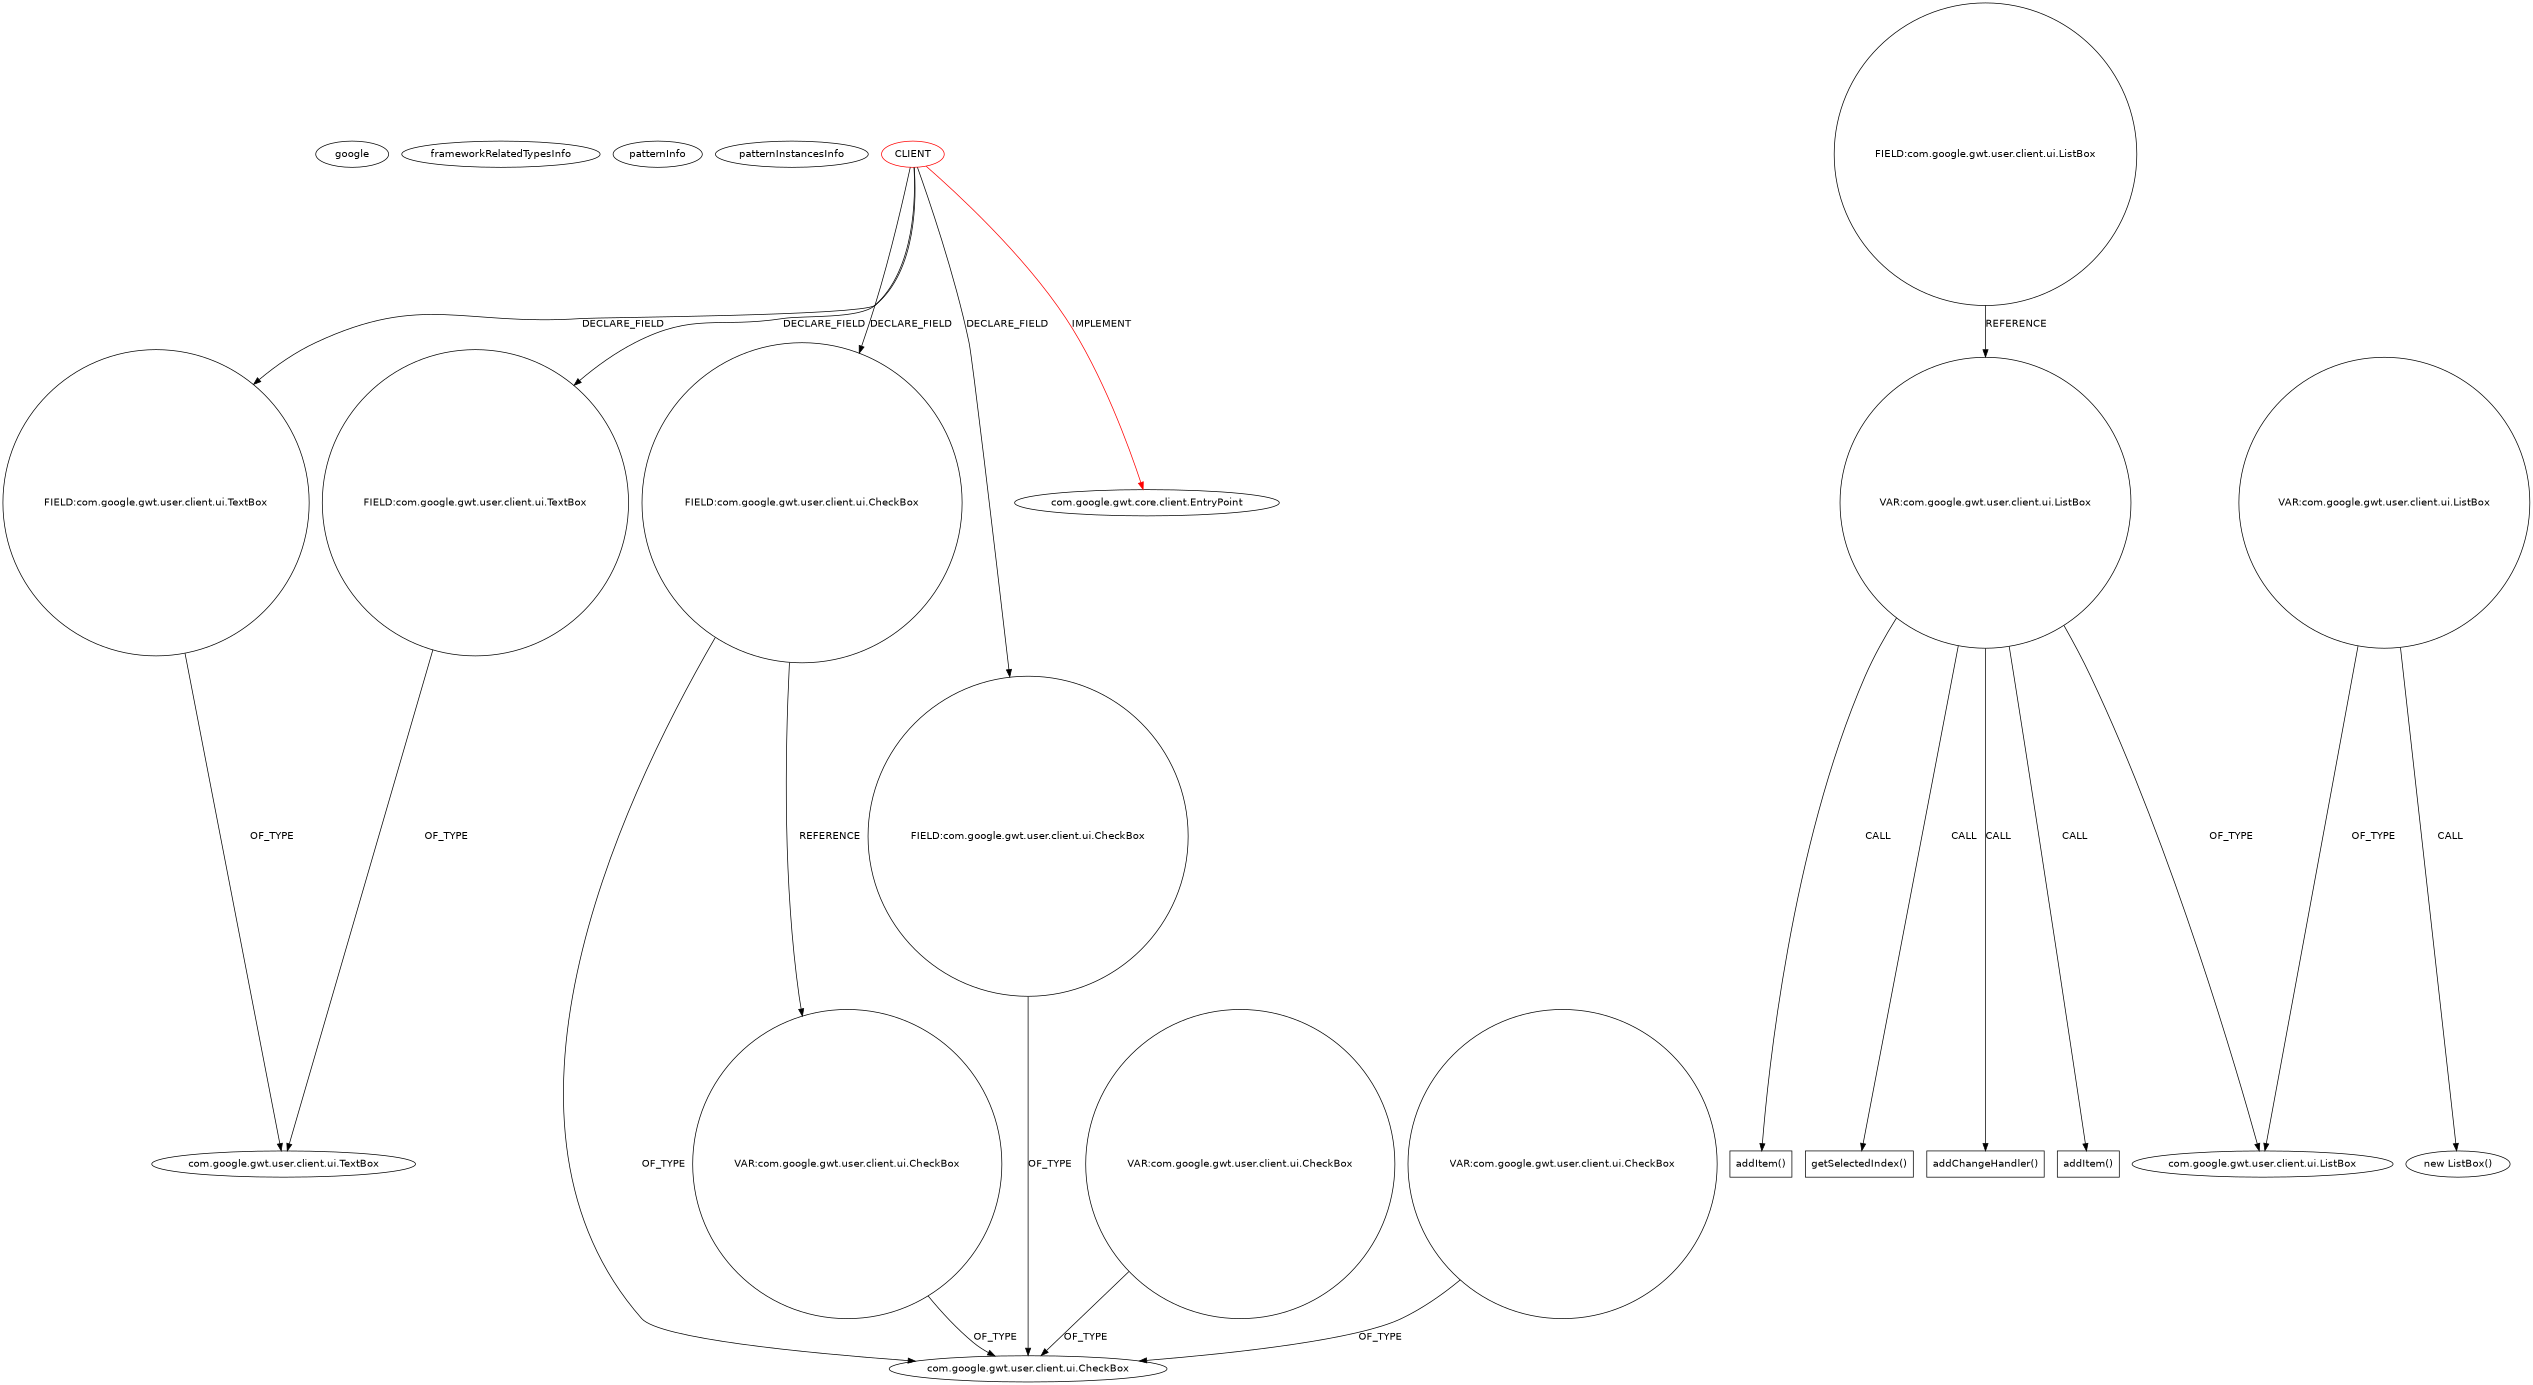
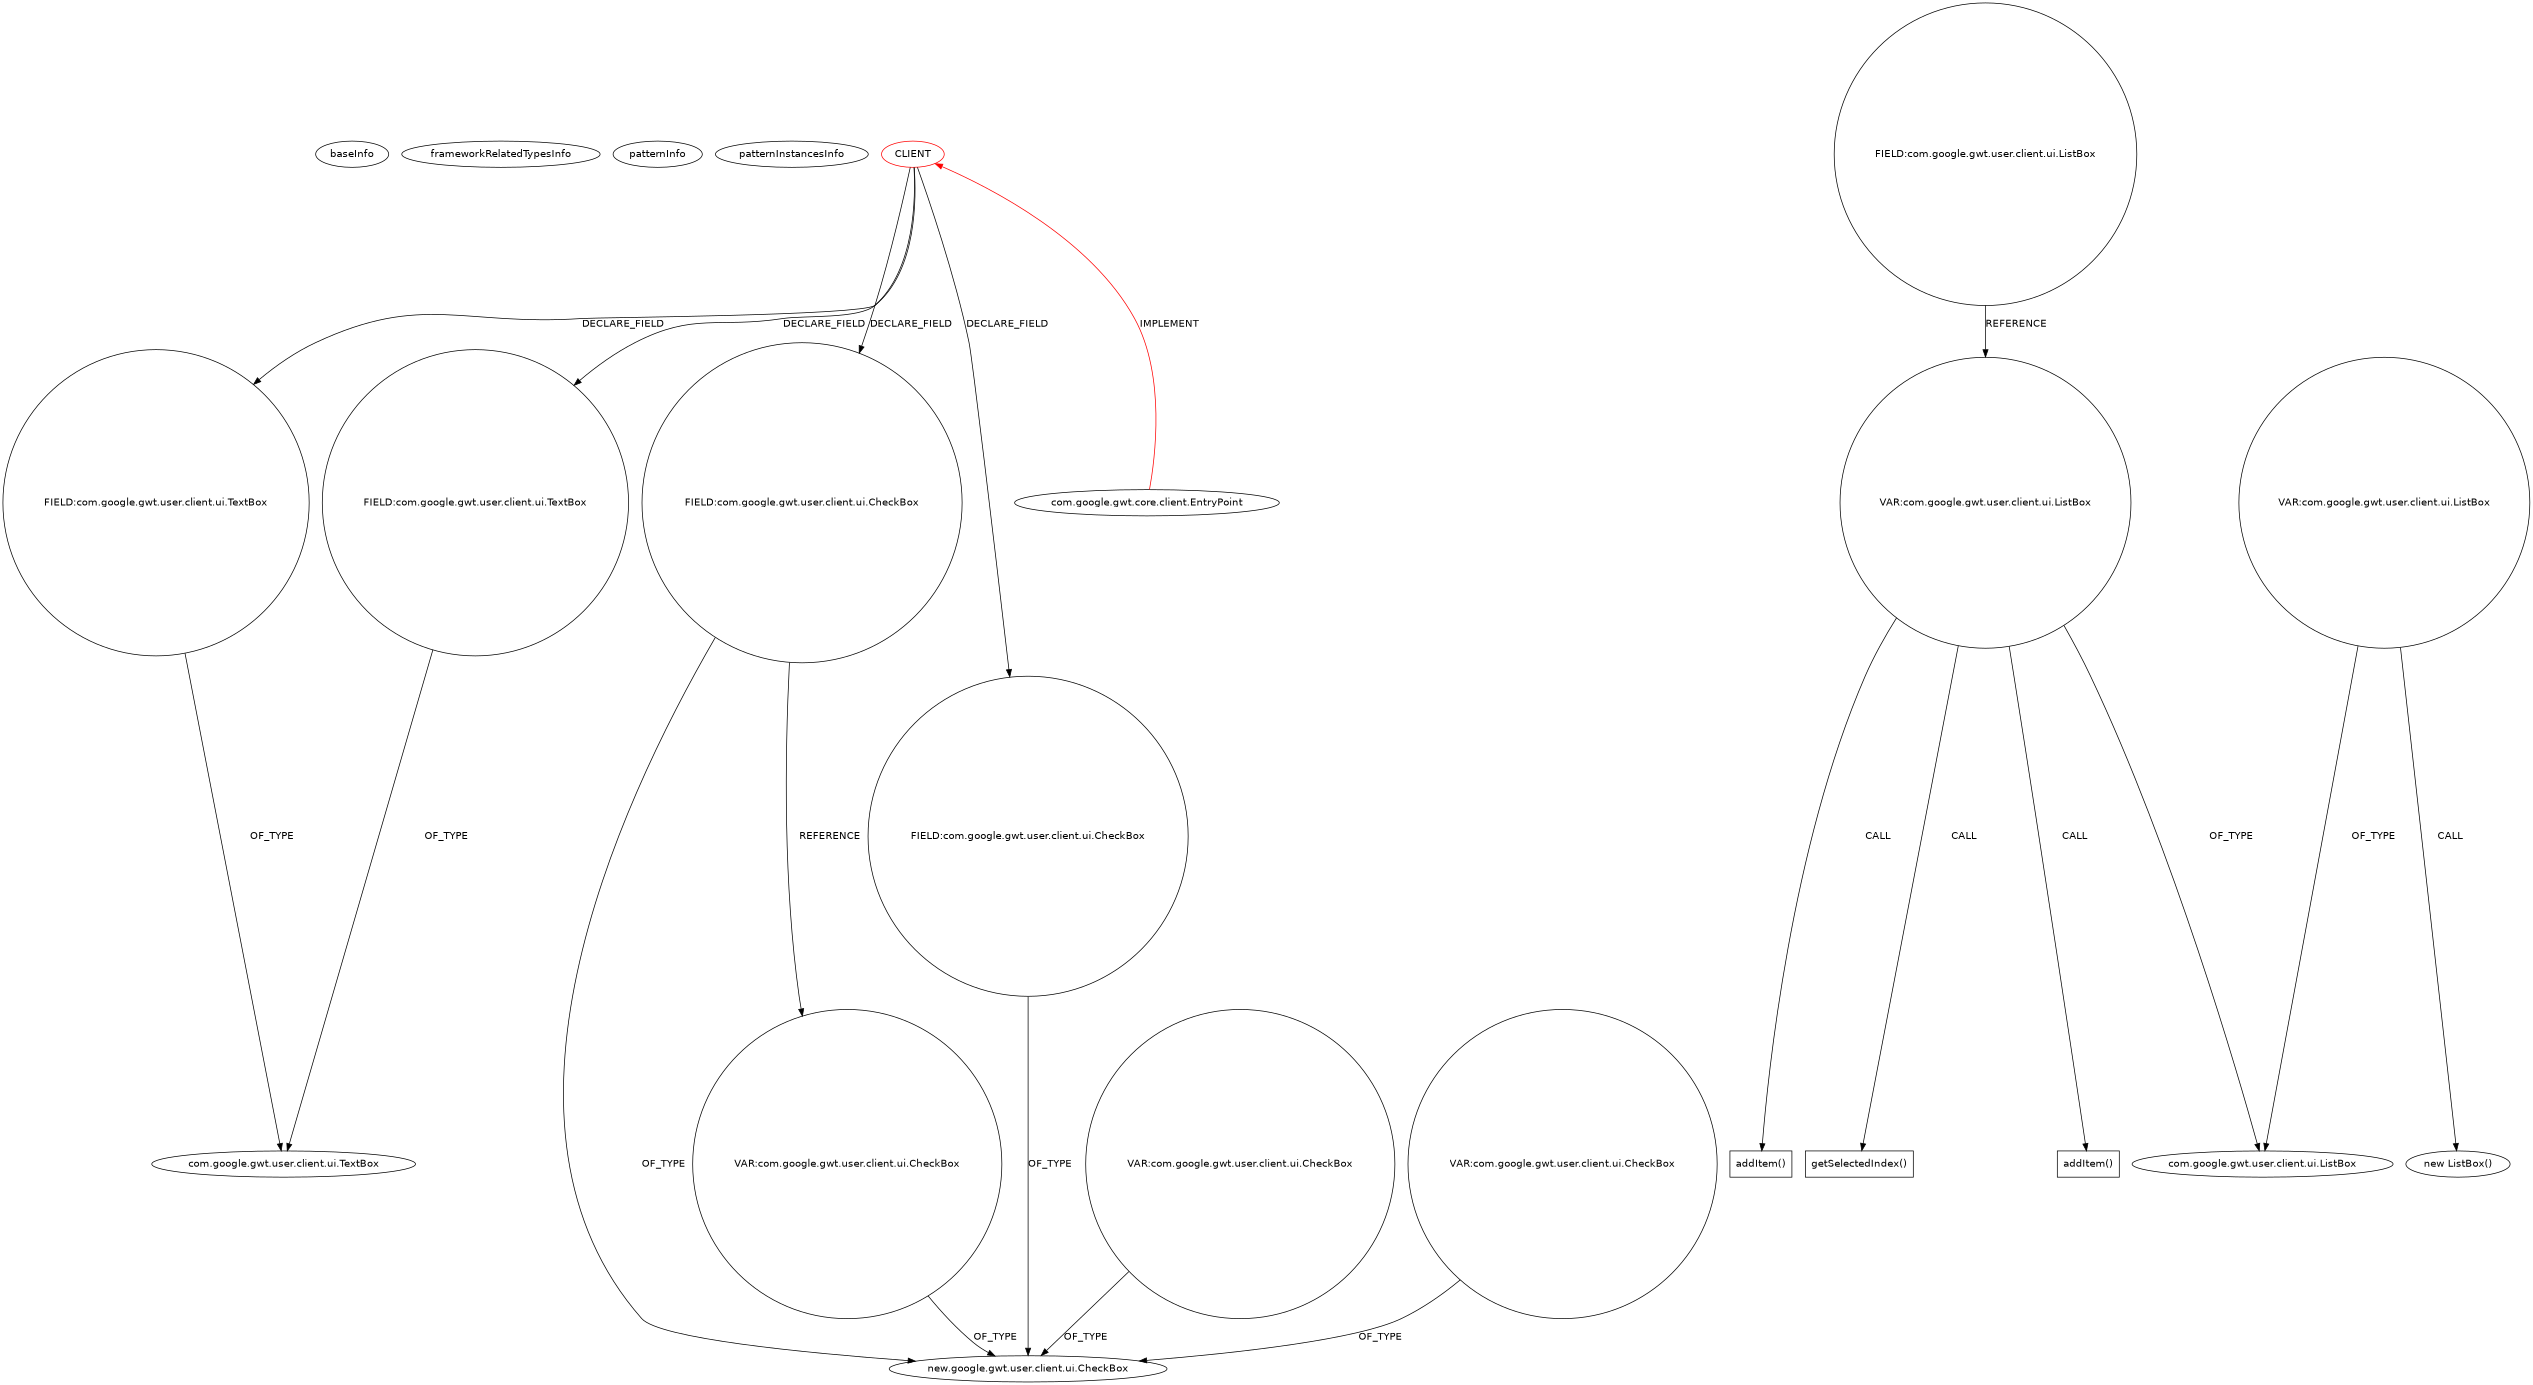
(352, 154) -> (352, 154)
(1058, 308) -> (1114, 288)
(1986, 1164) -> none
(1028, 1369) -> (1028, 1369)
